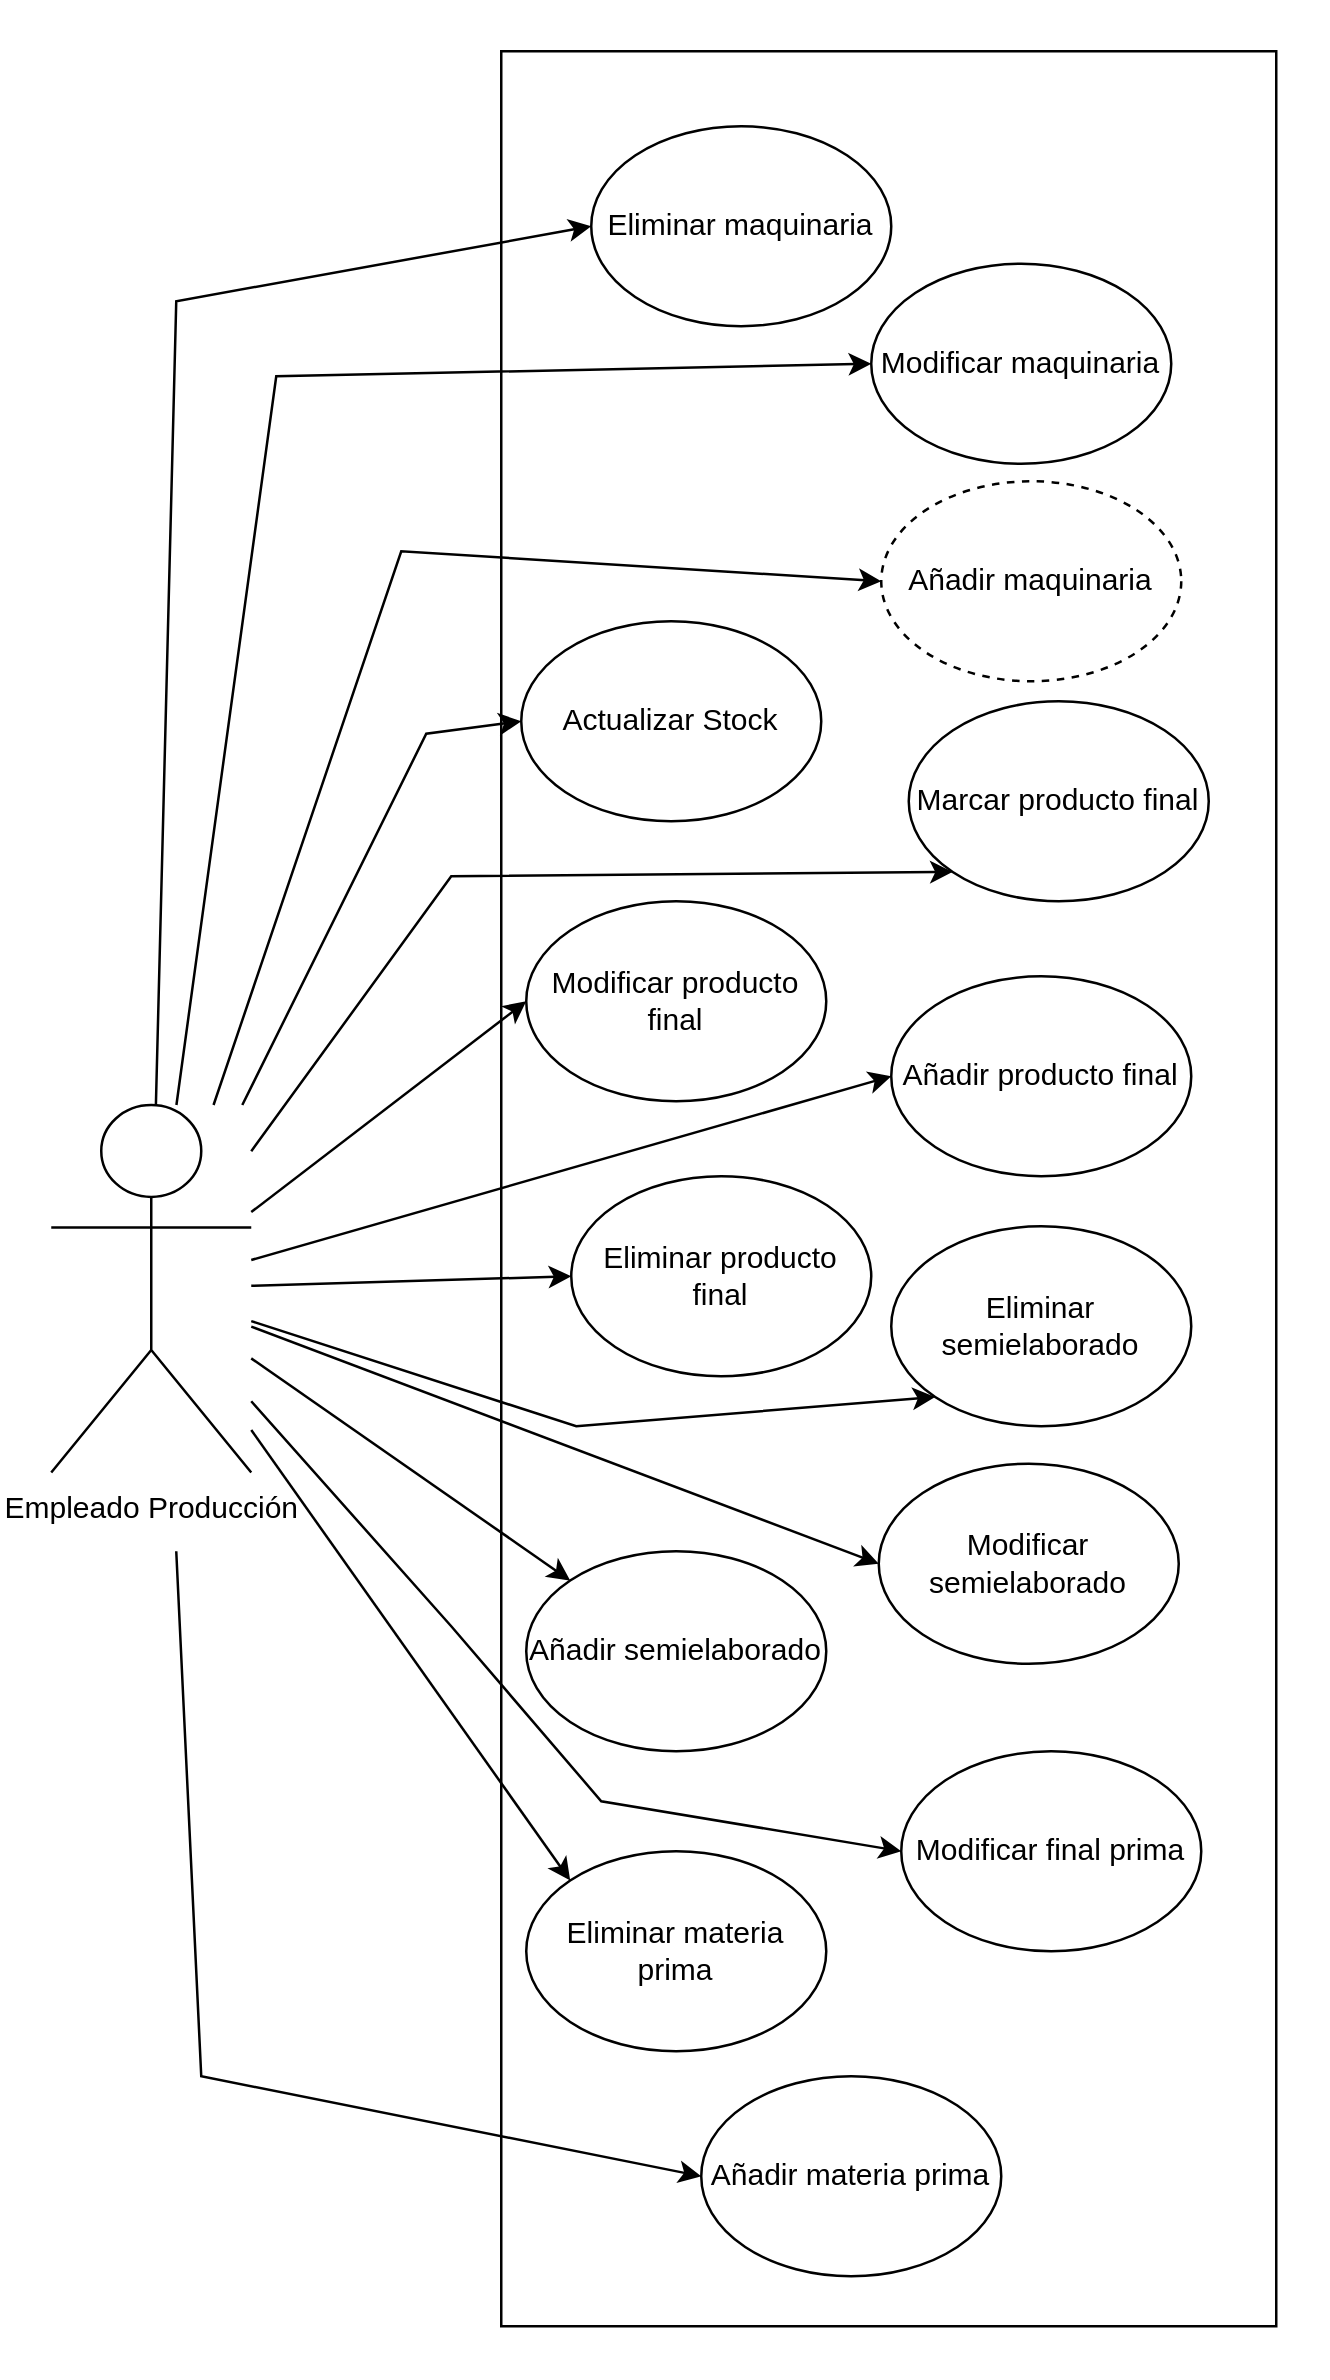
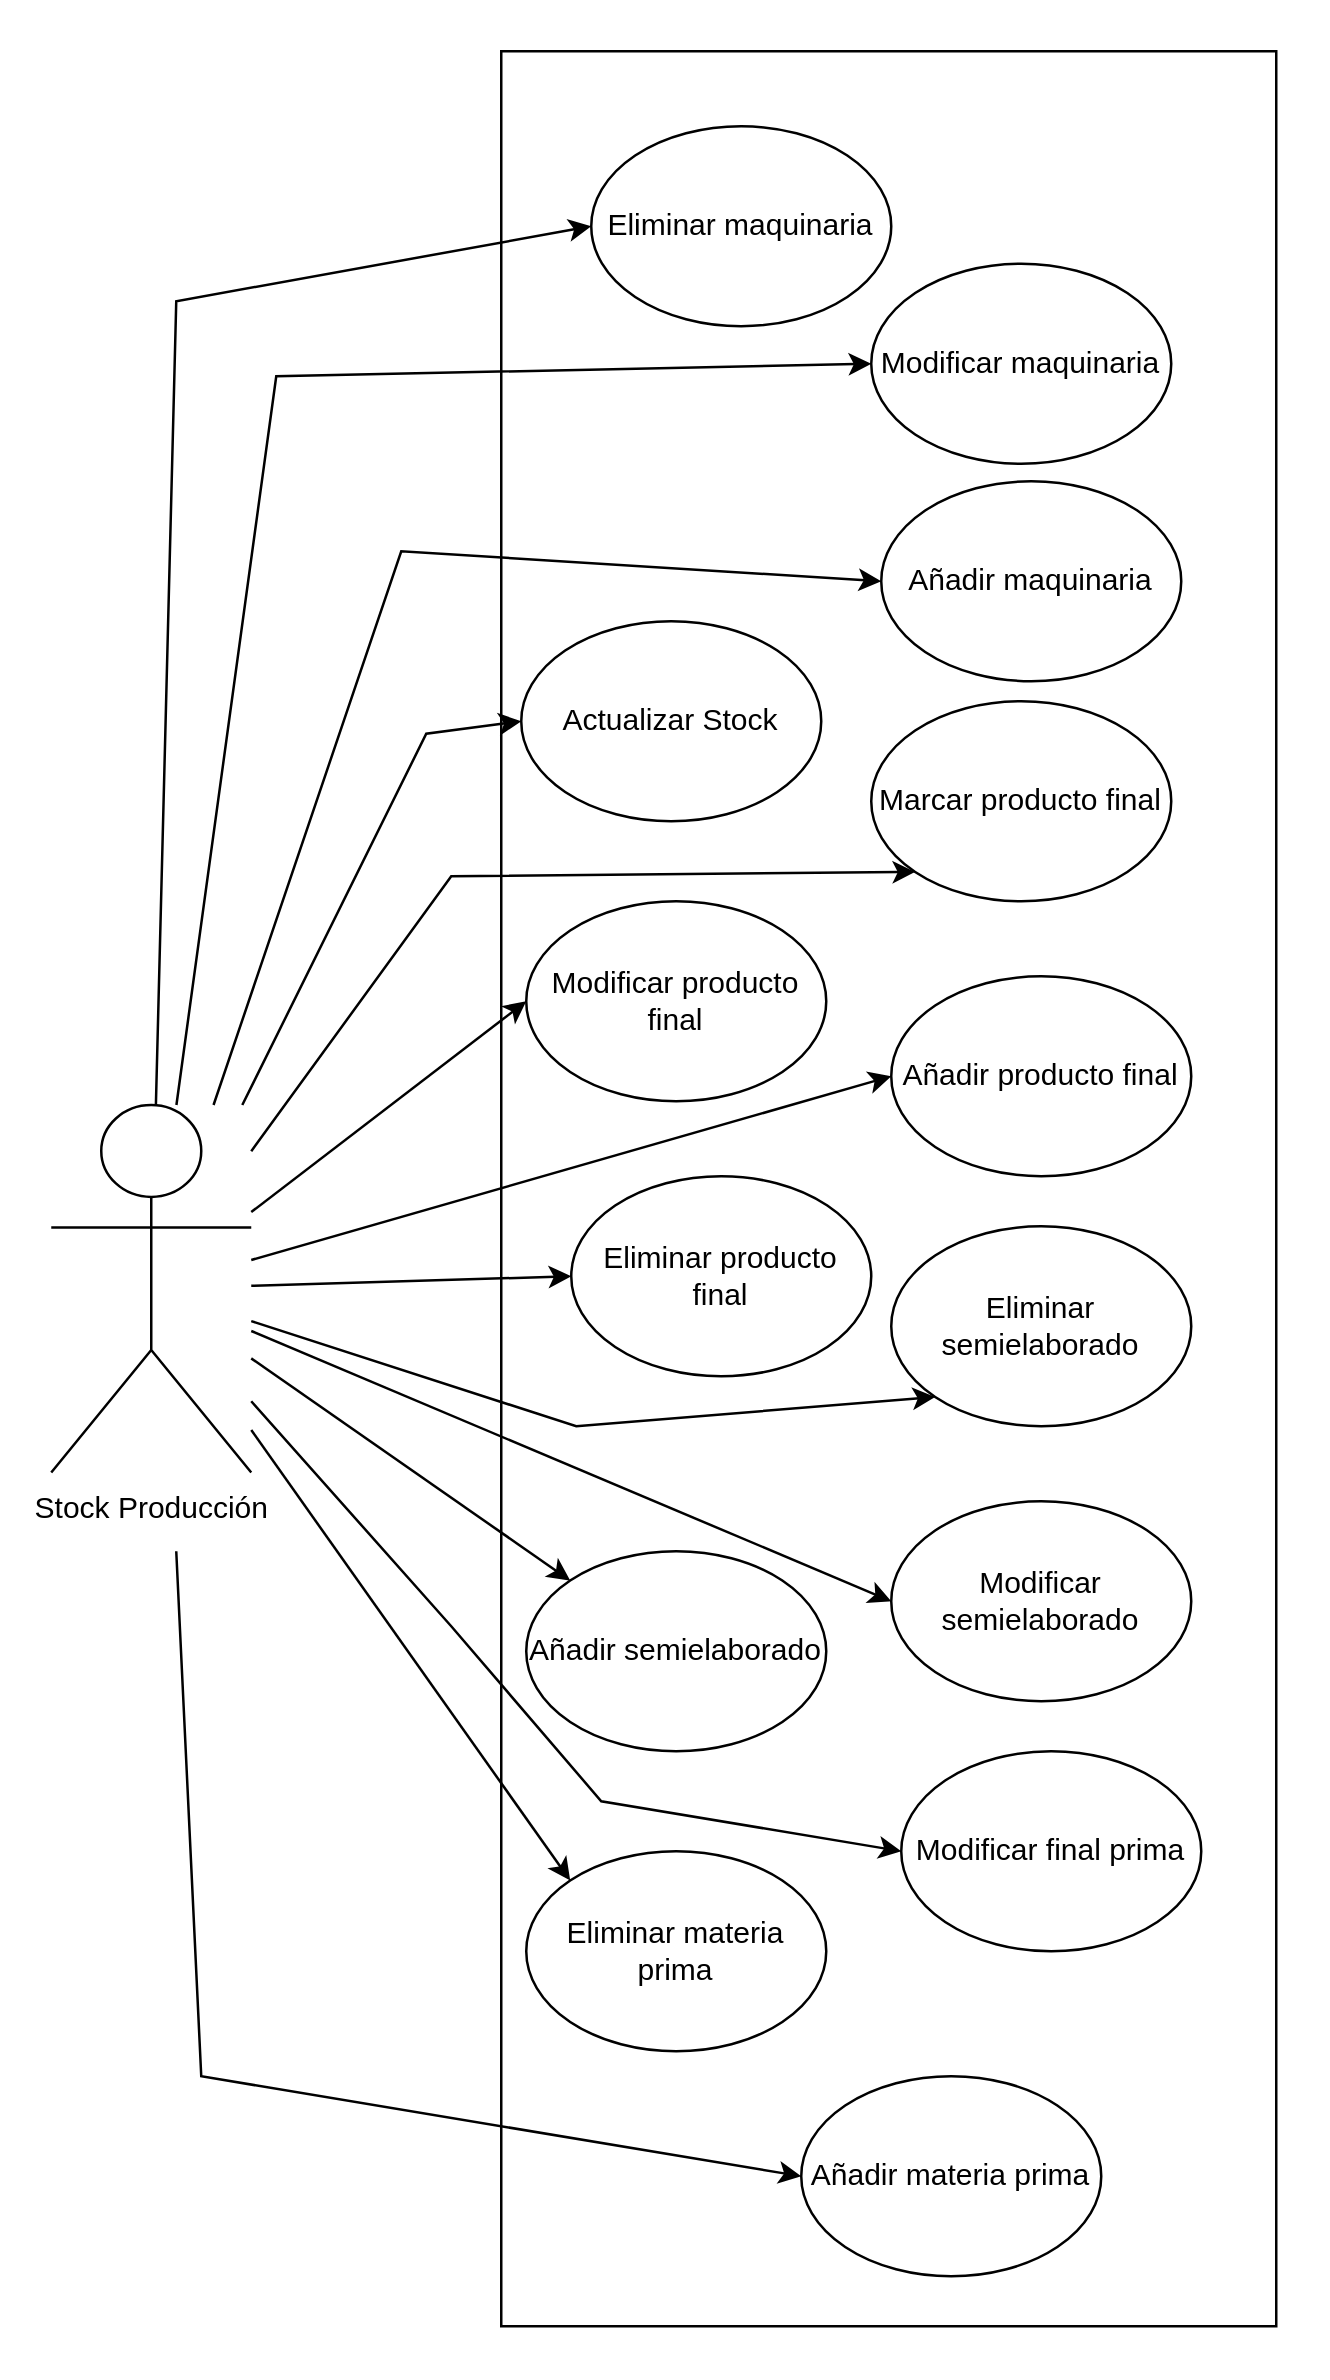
(1031, 581) -> (1031, 581)
(1059, 801) -> (1021, 801)
(153, 1509) -> (153, 1509)
(1029, 1564) -> (1041, 1601)
(851, 2176) -> (951, 2176)
